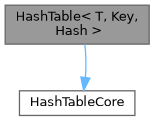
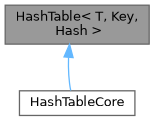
(86, 61) -> (69, 74)
